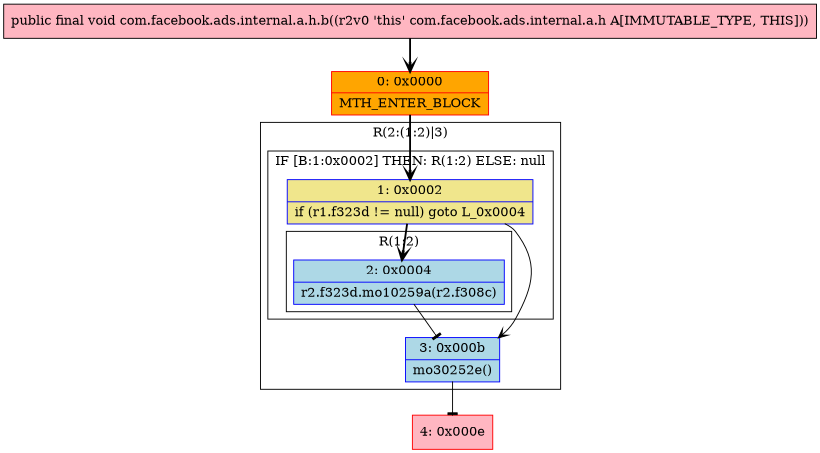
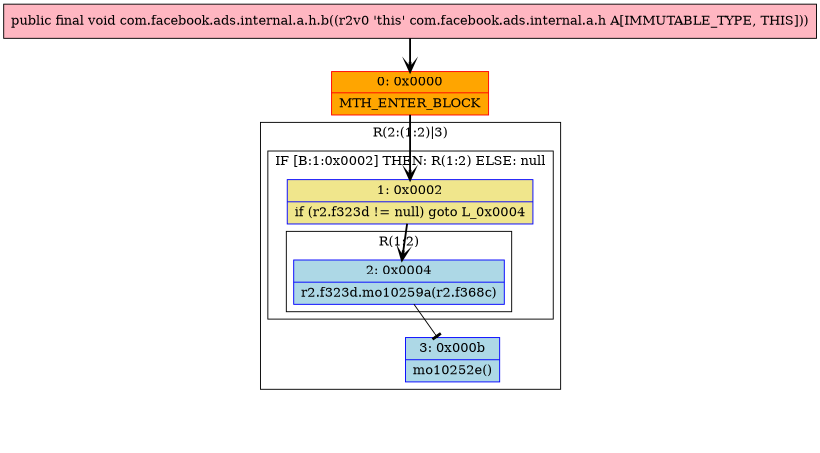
(410, 212) -> (410, 212)
(531, 276) -> none
(399, 293) -> (399, 293)
(453, 370) -> (453, 370)
(453, 432) -> none
